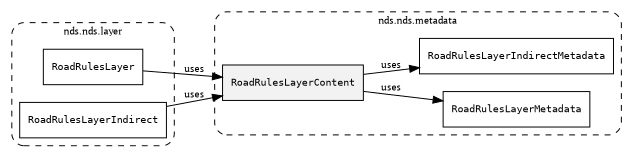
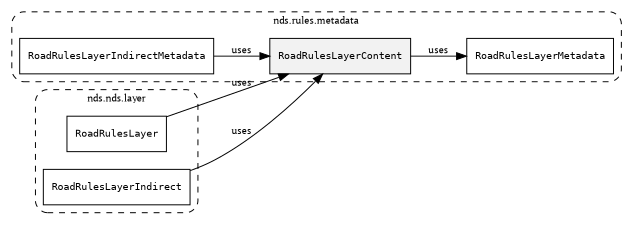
(418, 21) -> (317, 21)
(386, 72) -> (237, 56)
